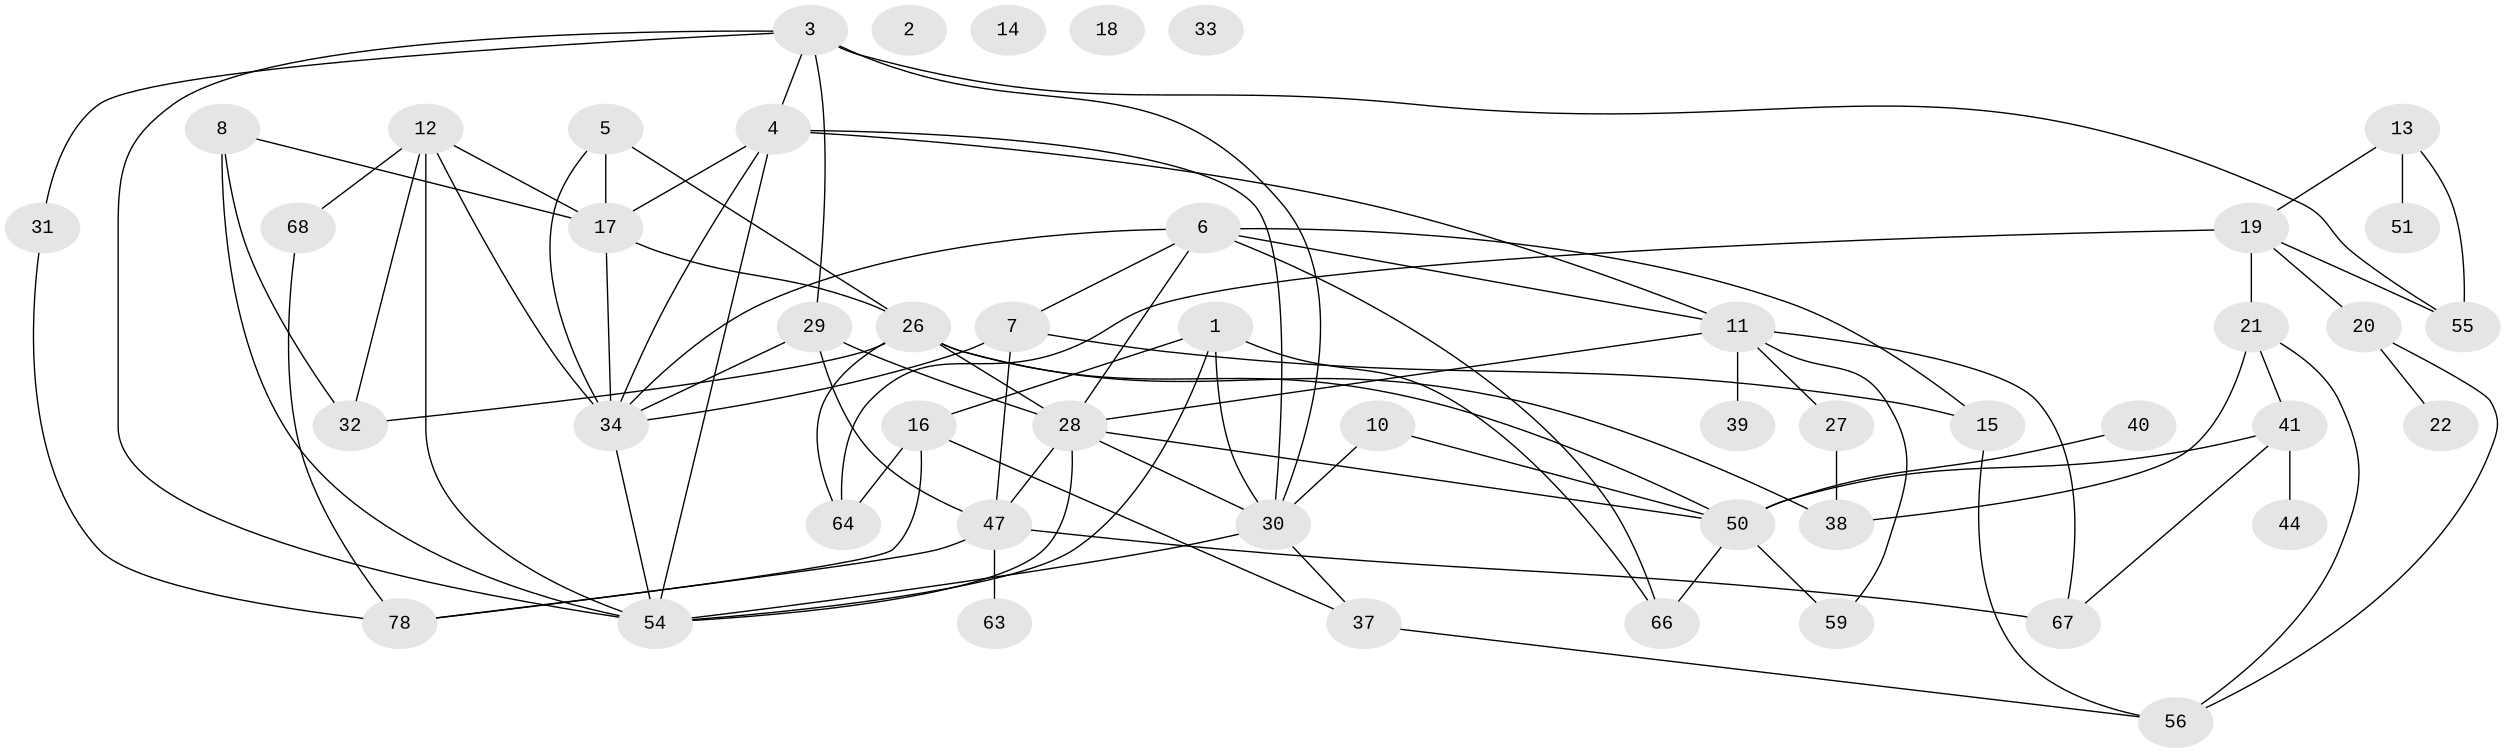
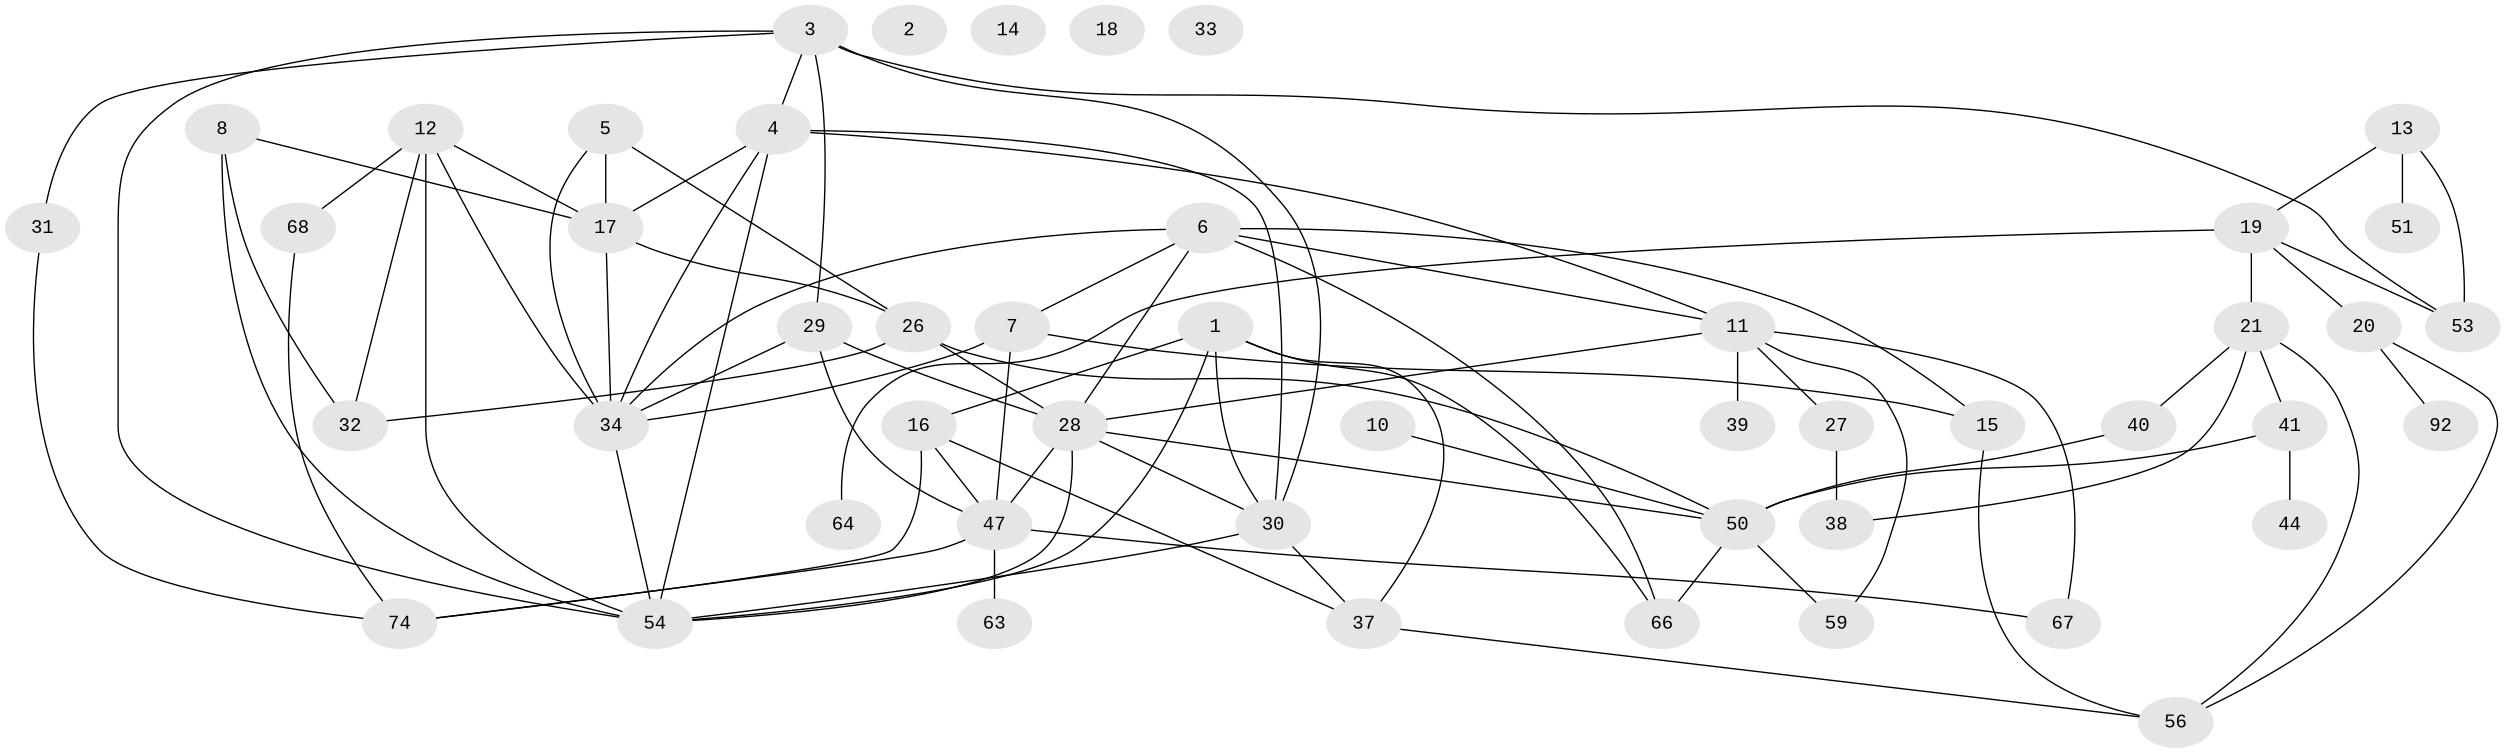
(2463, 327) -> (2463, 327)
none -> (2195, 377)
(1450, 389) -> none
(821, 410) -> none
none -> (1437, 420)
(2441, 426) -> (2441, 426)
(881, 475) -> (957, 475)
(1326, 475) -> none
(2177, 525) -> none
(400, 624) -> (400, 624)
